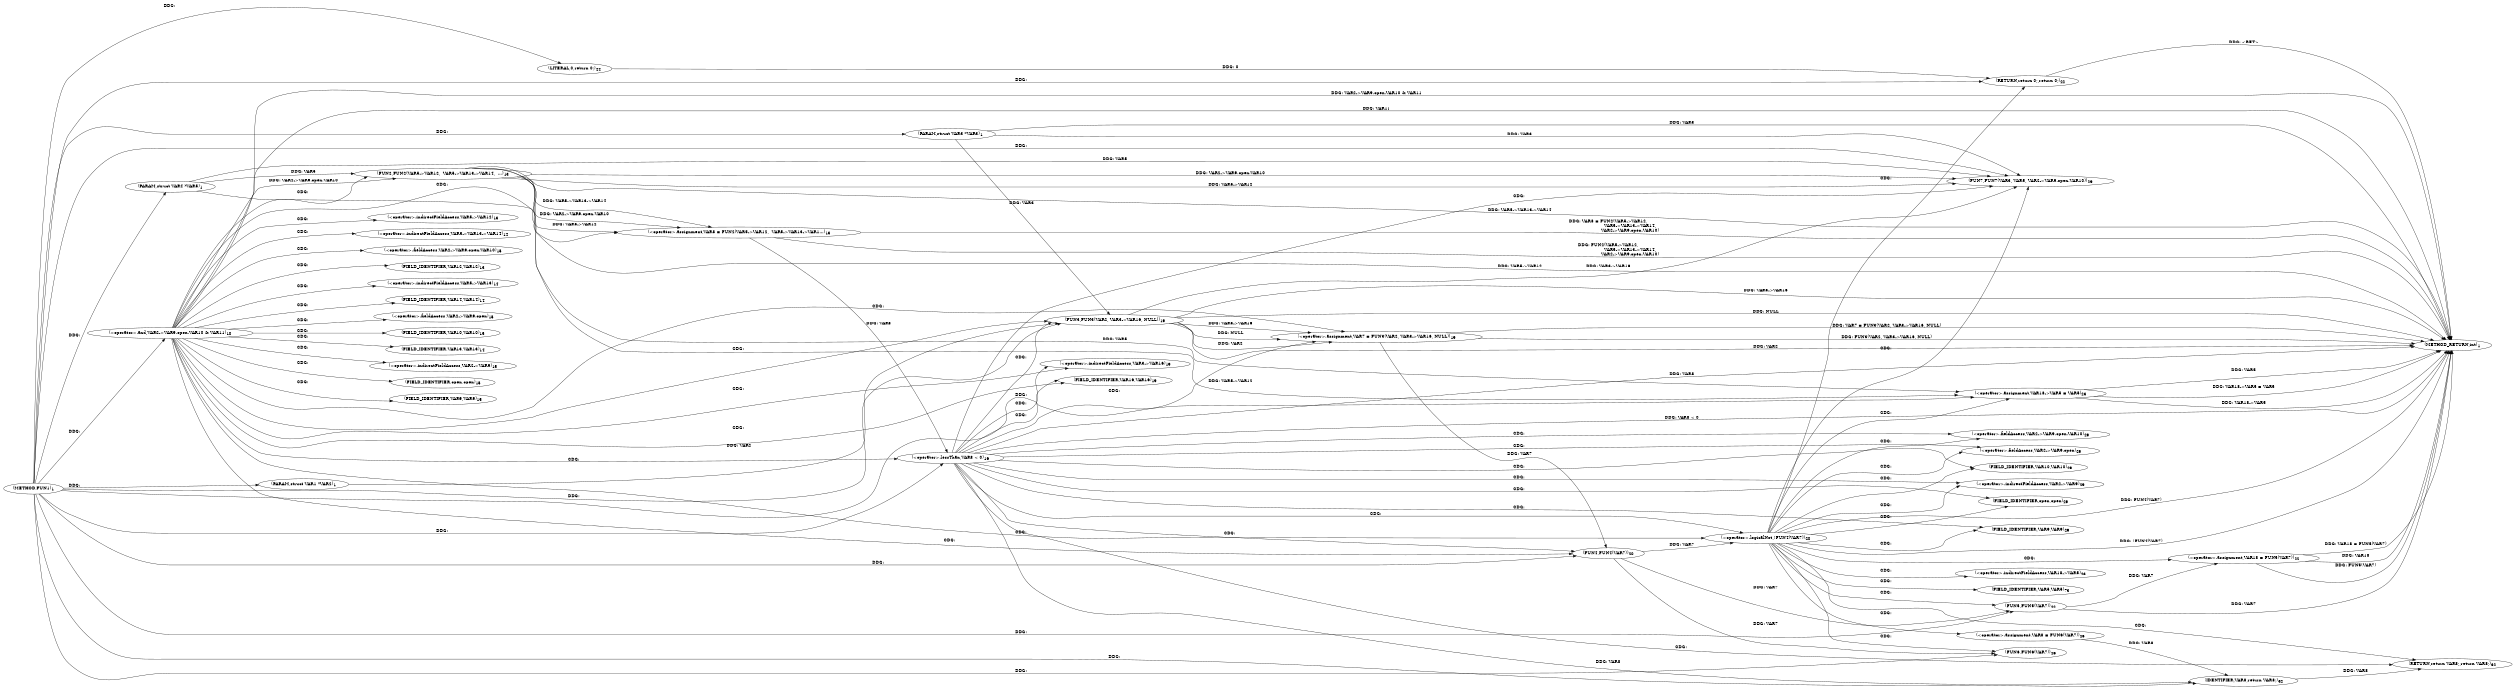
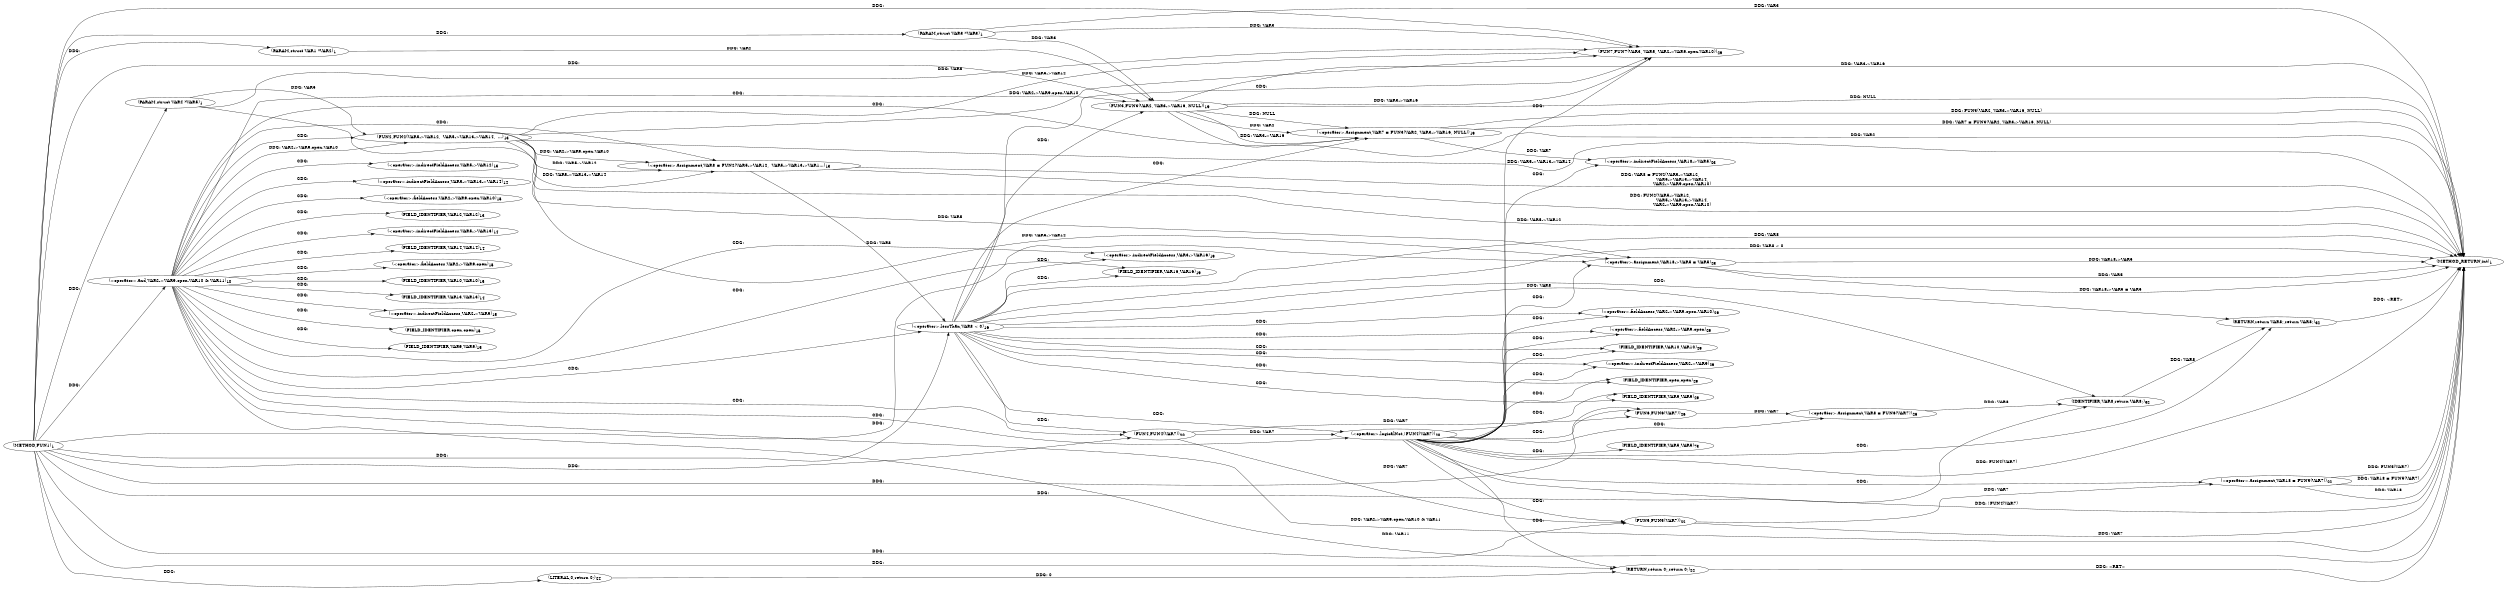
none -> (2403, 309)
none -> (1741, 414)
(1491, 457) -> (1504, 153)
